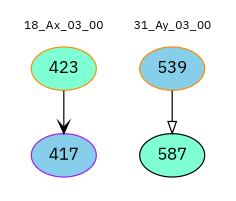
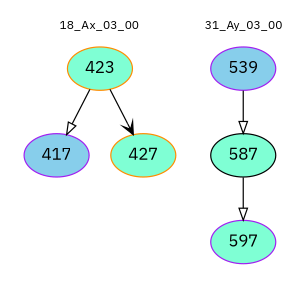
(172, 69) -> (243, 69)
(64, 106) -> (81, 107)
none -> (143, 155)
none -> (243, 242)
